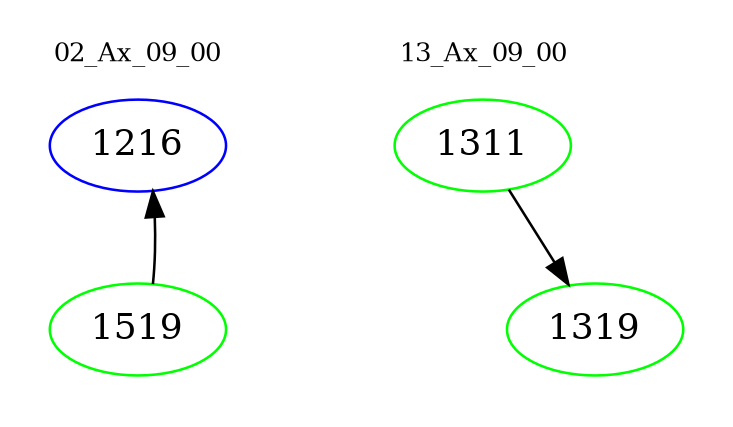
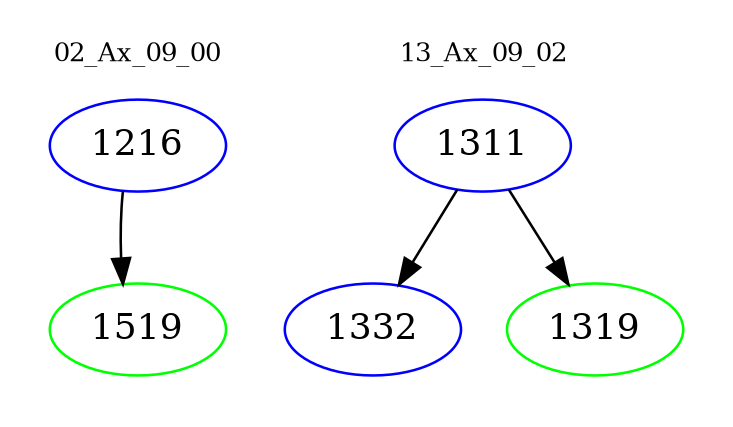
(484, 55) -> (484, 55)
(483, 146) -> (483, 146)
(155, 251) -> (121, 225)
none -> (373, 329)
